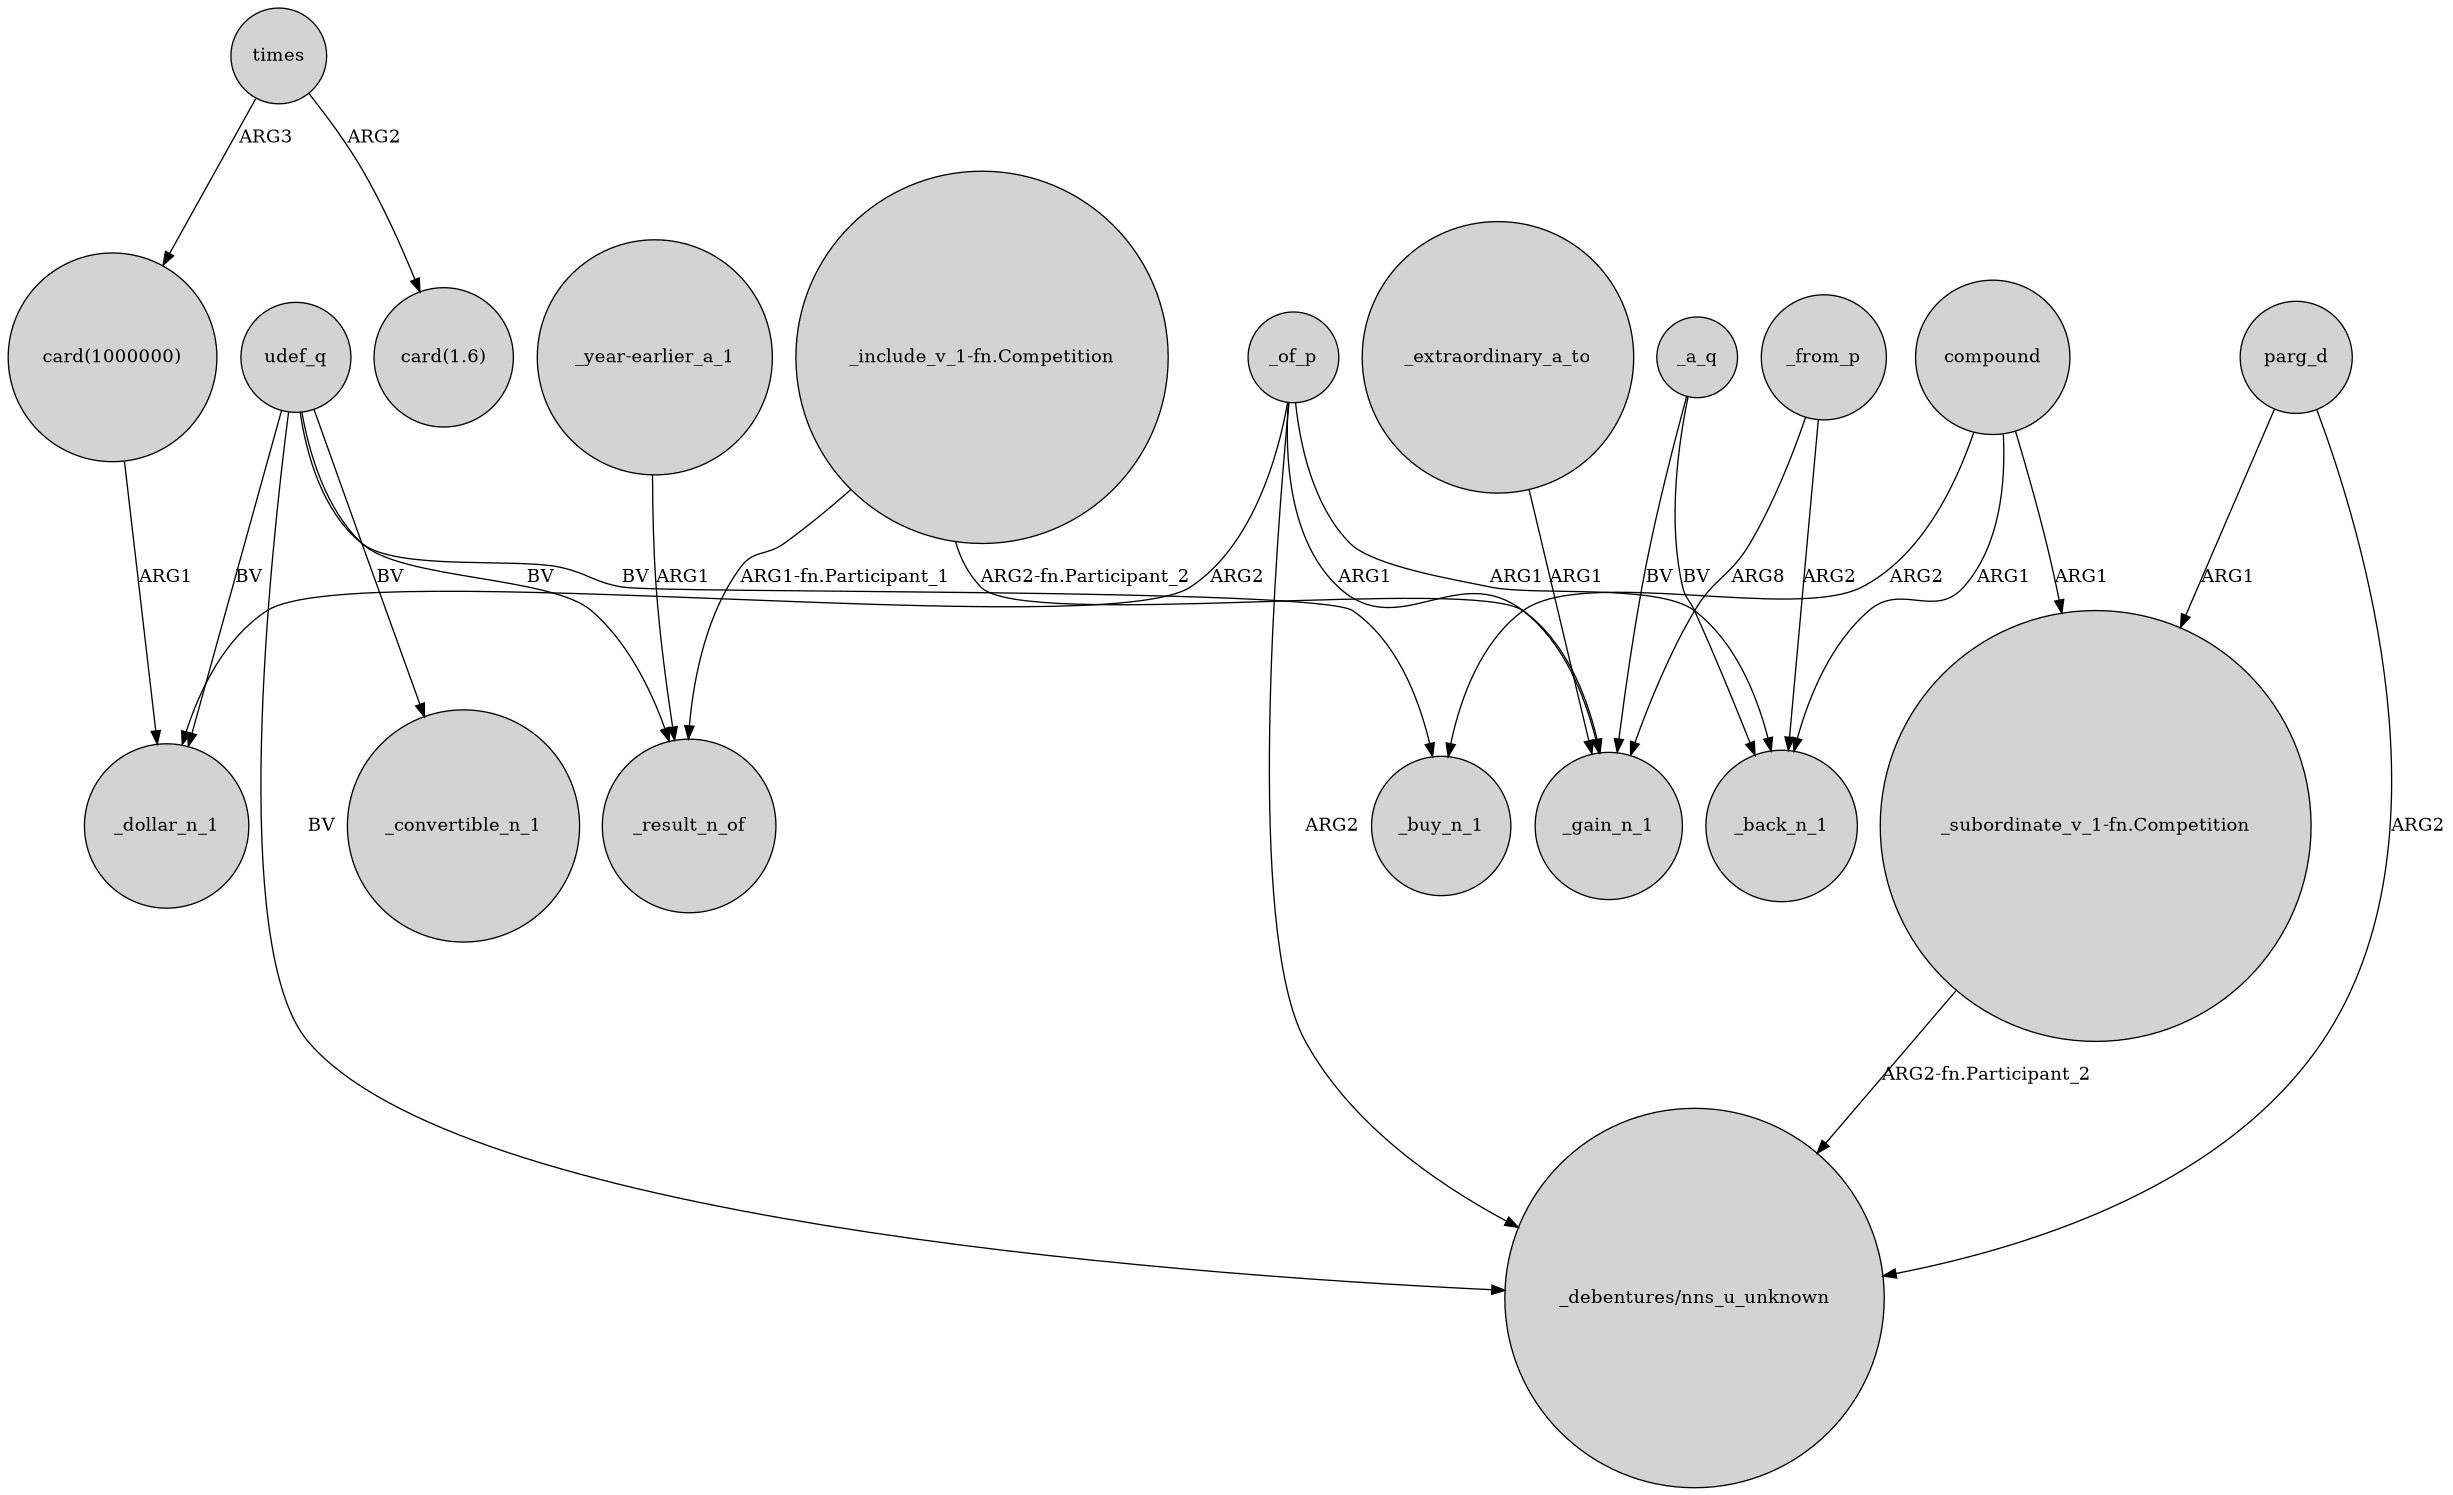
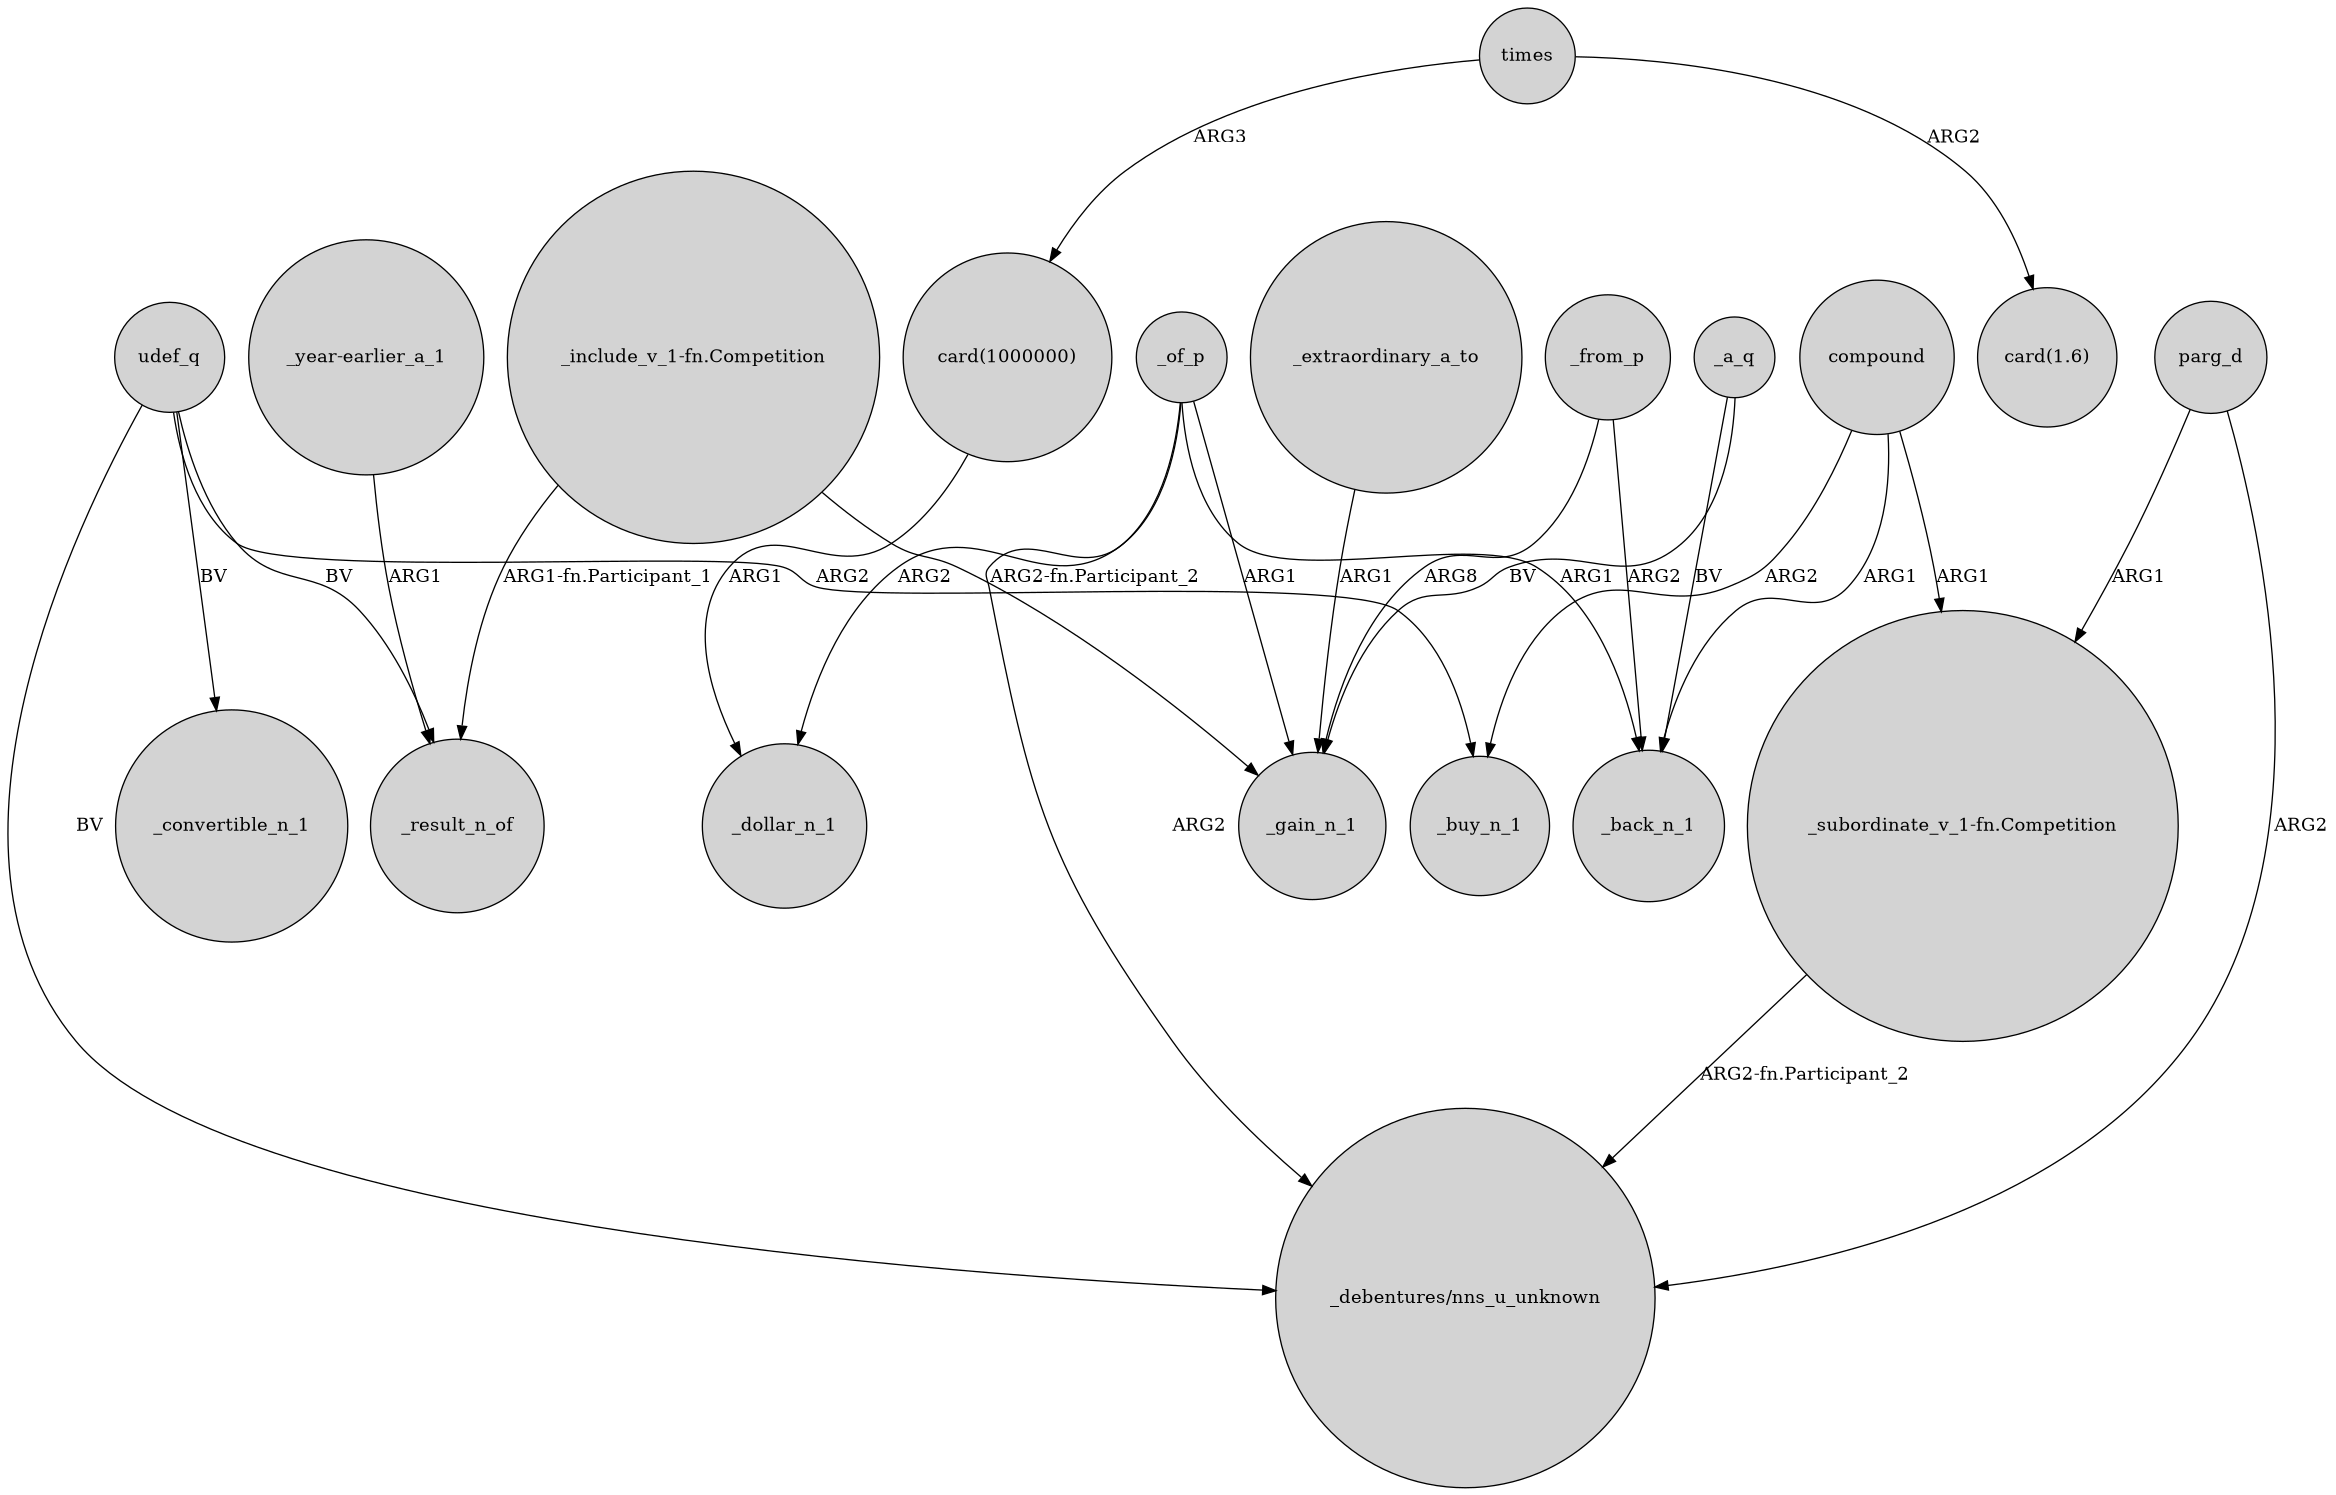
(237, 572) -> none
(636, 577) -> (843, 577)
